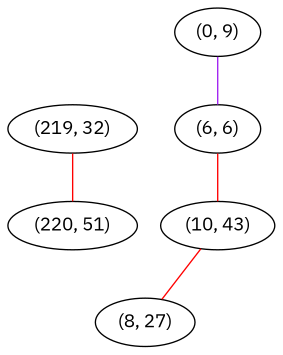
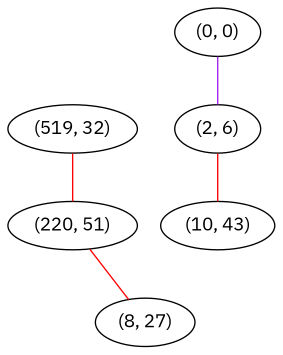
(218, 32) -> (218, 32)
(73, 129) -> (73, 129)
(218, 129) -> (218, 129)
(181, 274) -> (109, 274)
